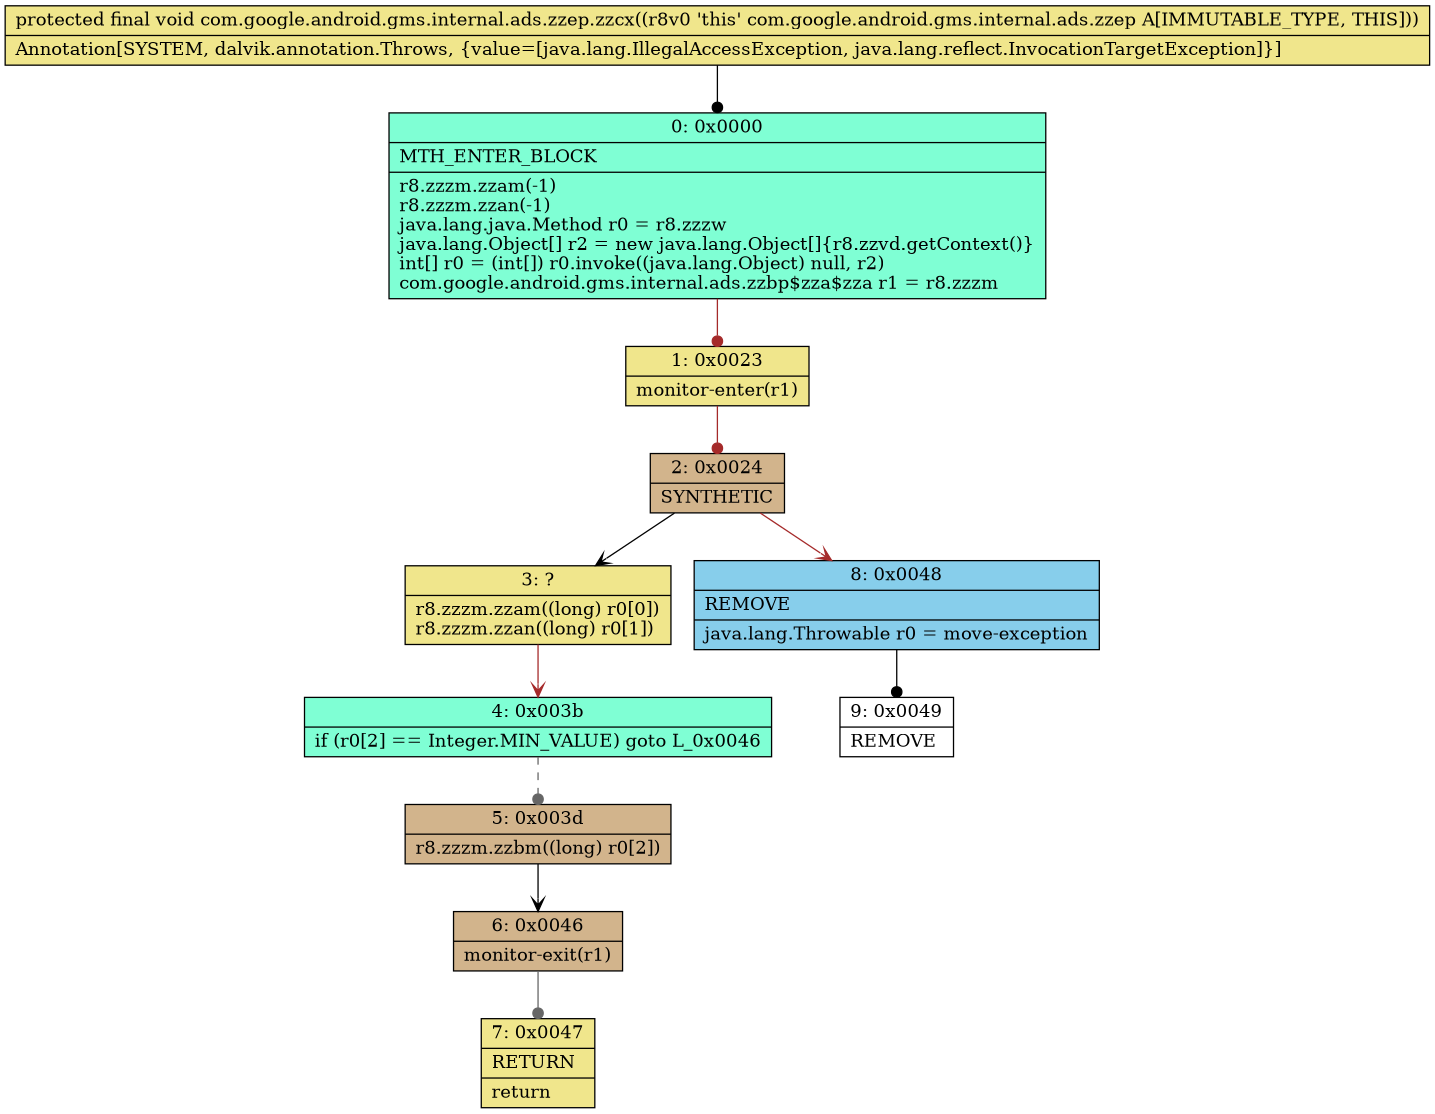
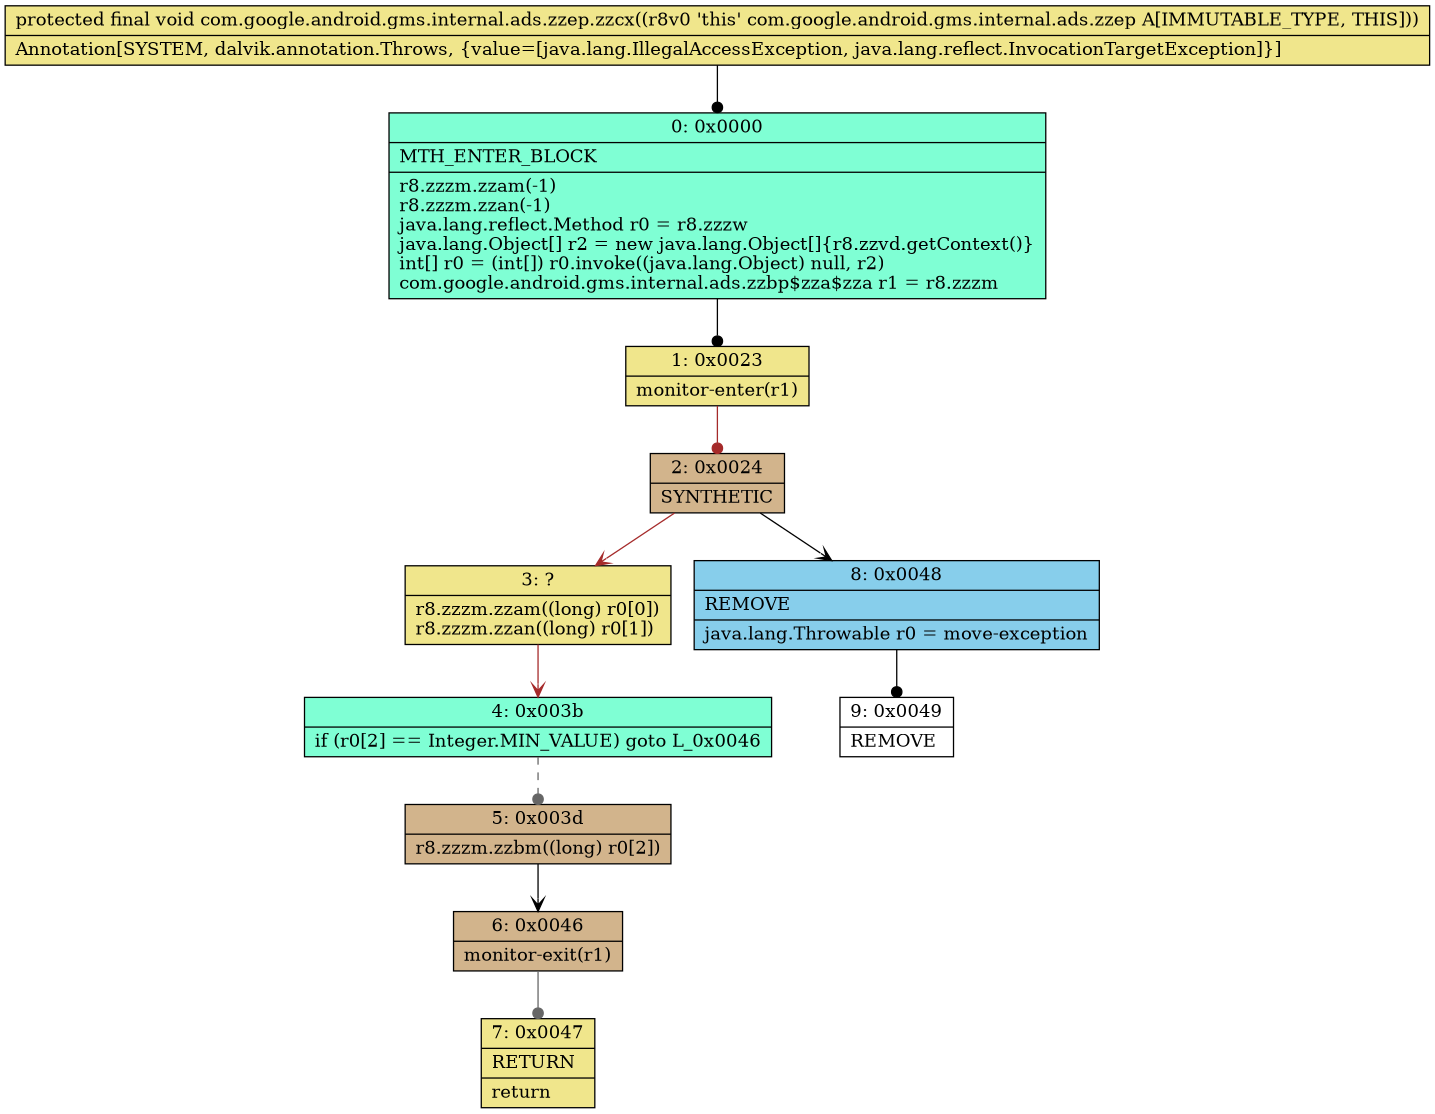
(563, 225) -> (574, 225)
(717, 317) -> (717, 317)
(790, 533) -> (790, 533)
(641, 536) -> (641, 536)
